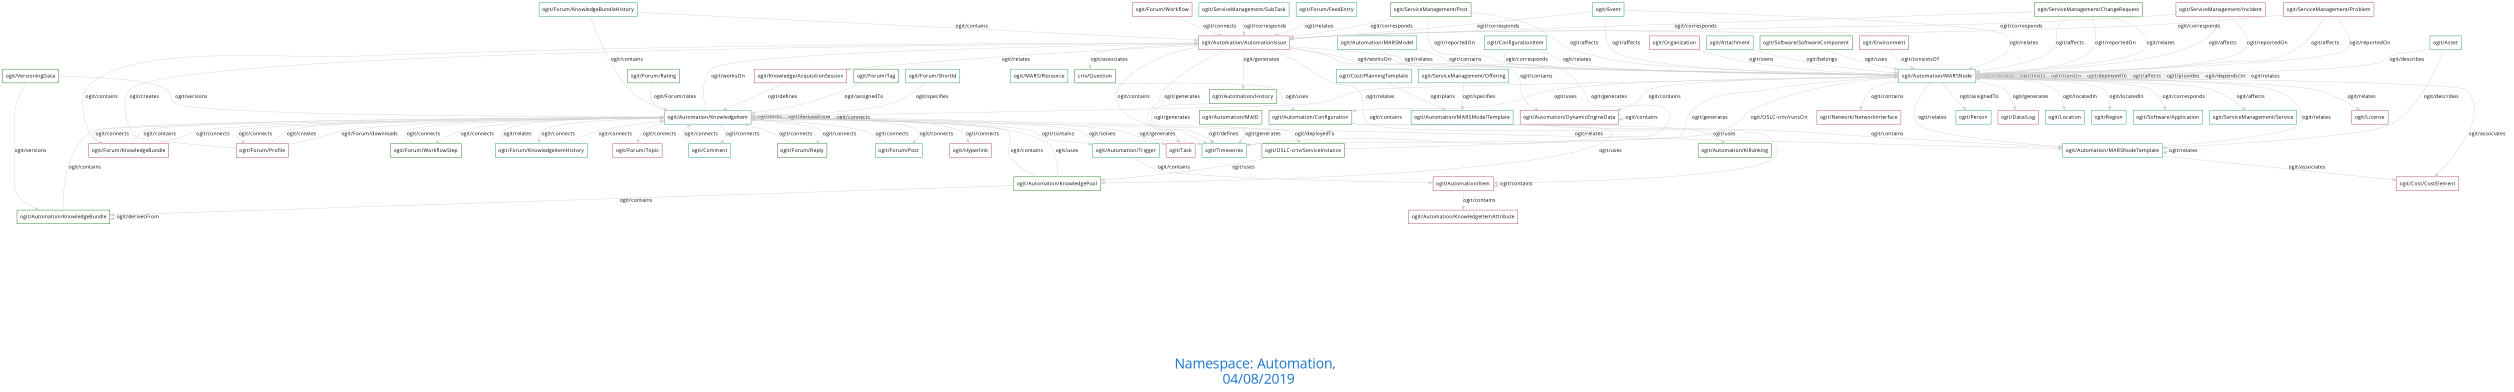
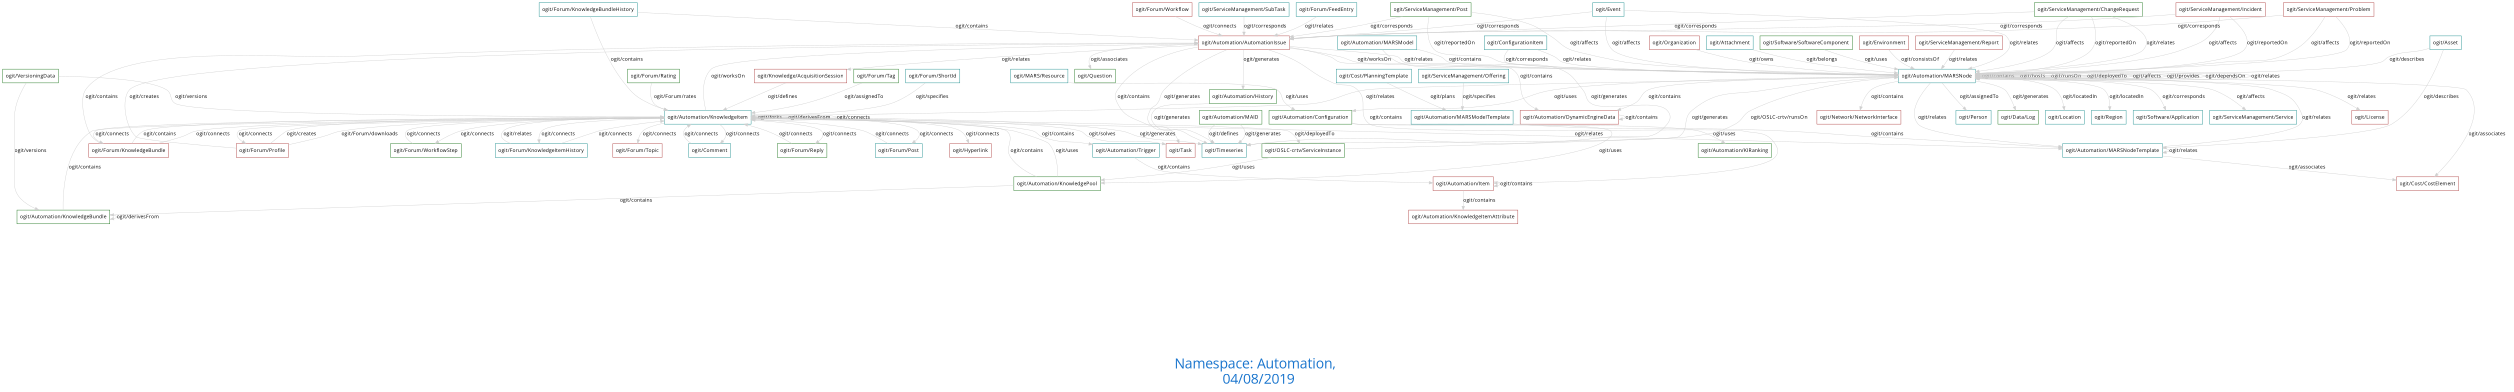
none -> (1959, 43)
(1095, 76) -> (1095, 76)
(2018, 117) -> (2018, 117)
